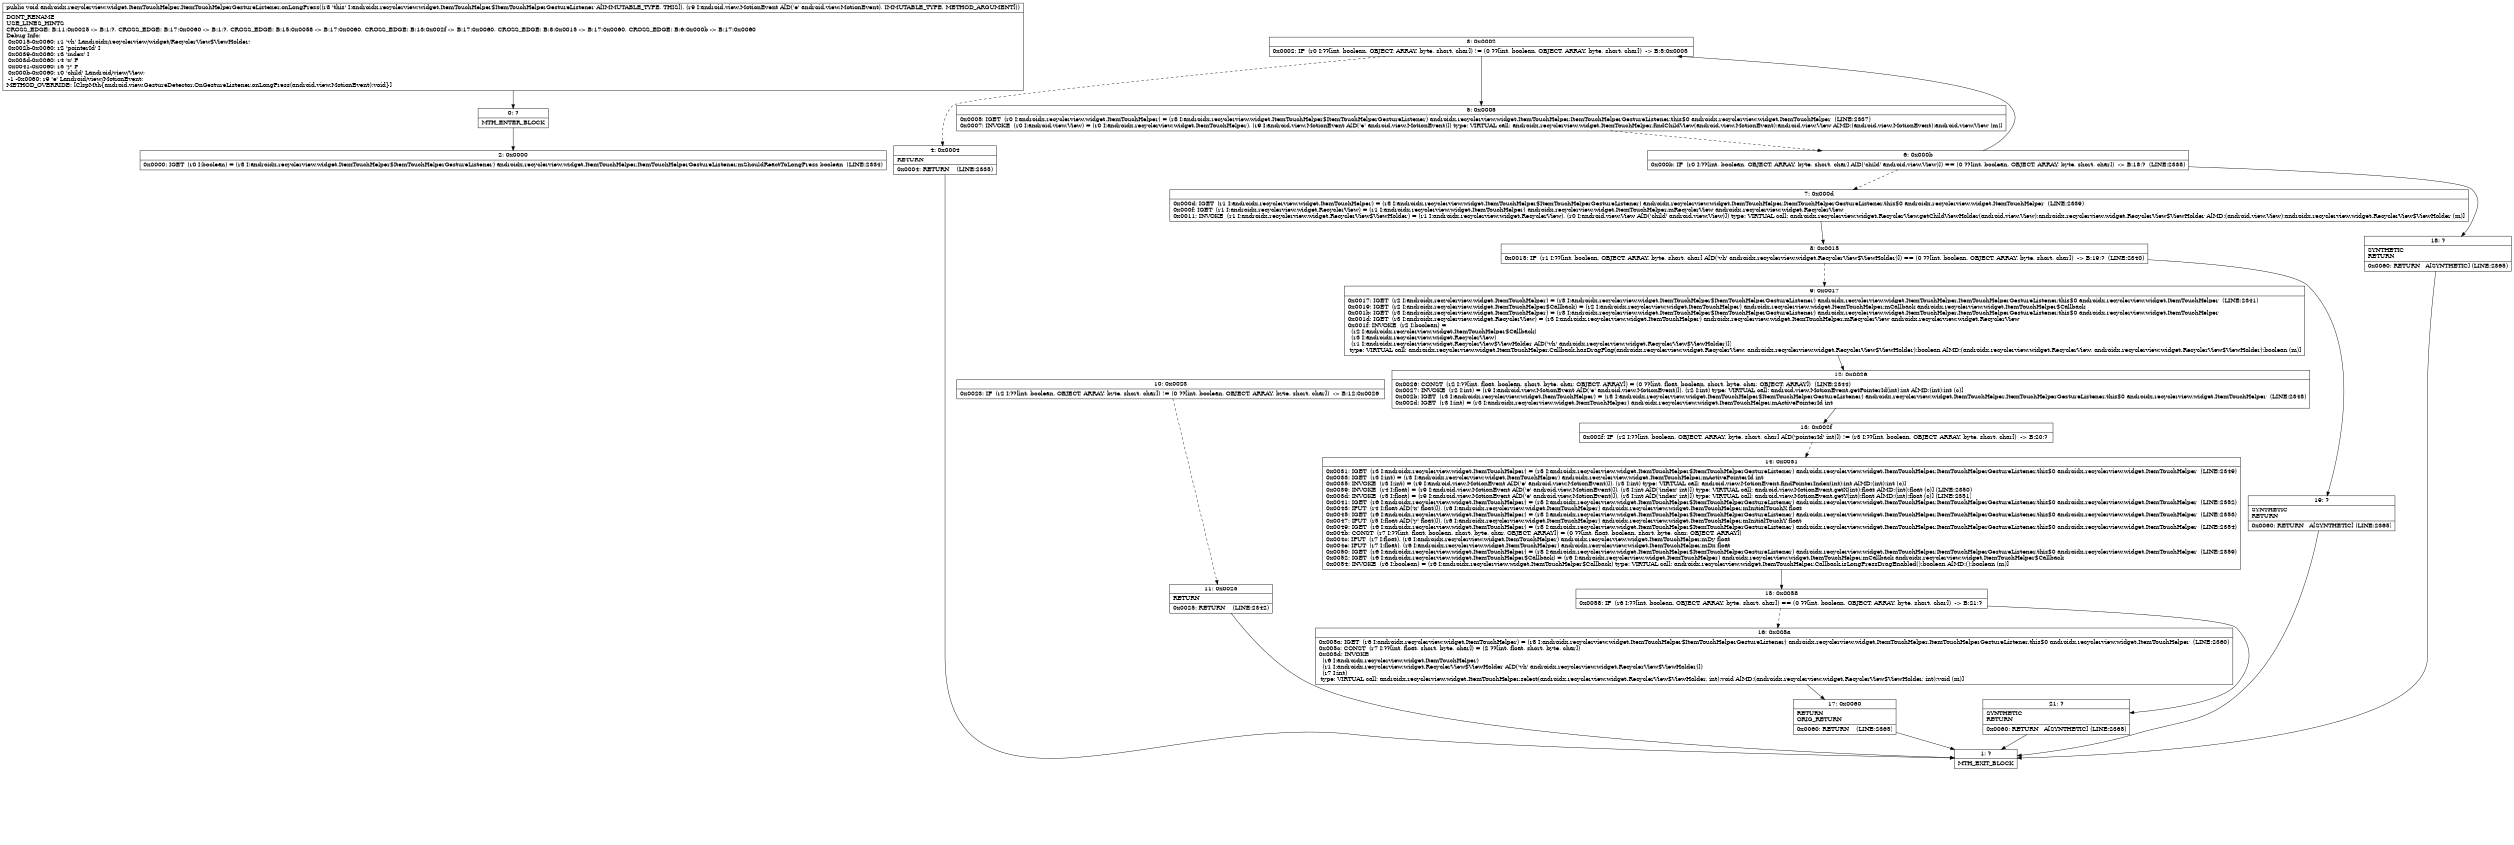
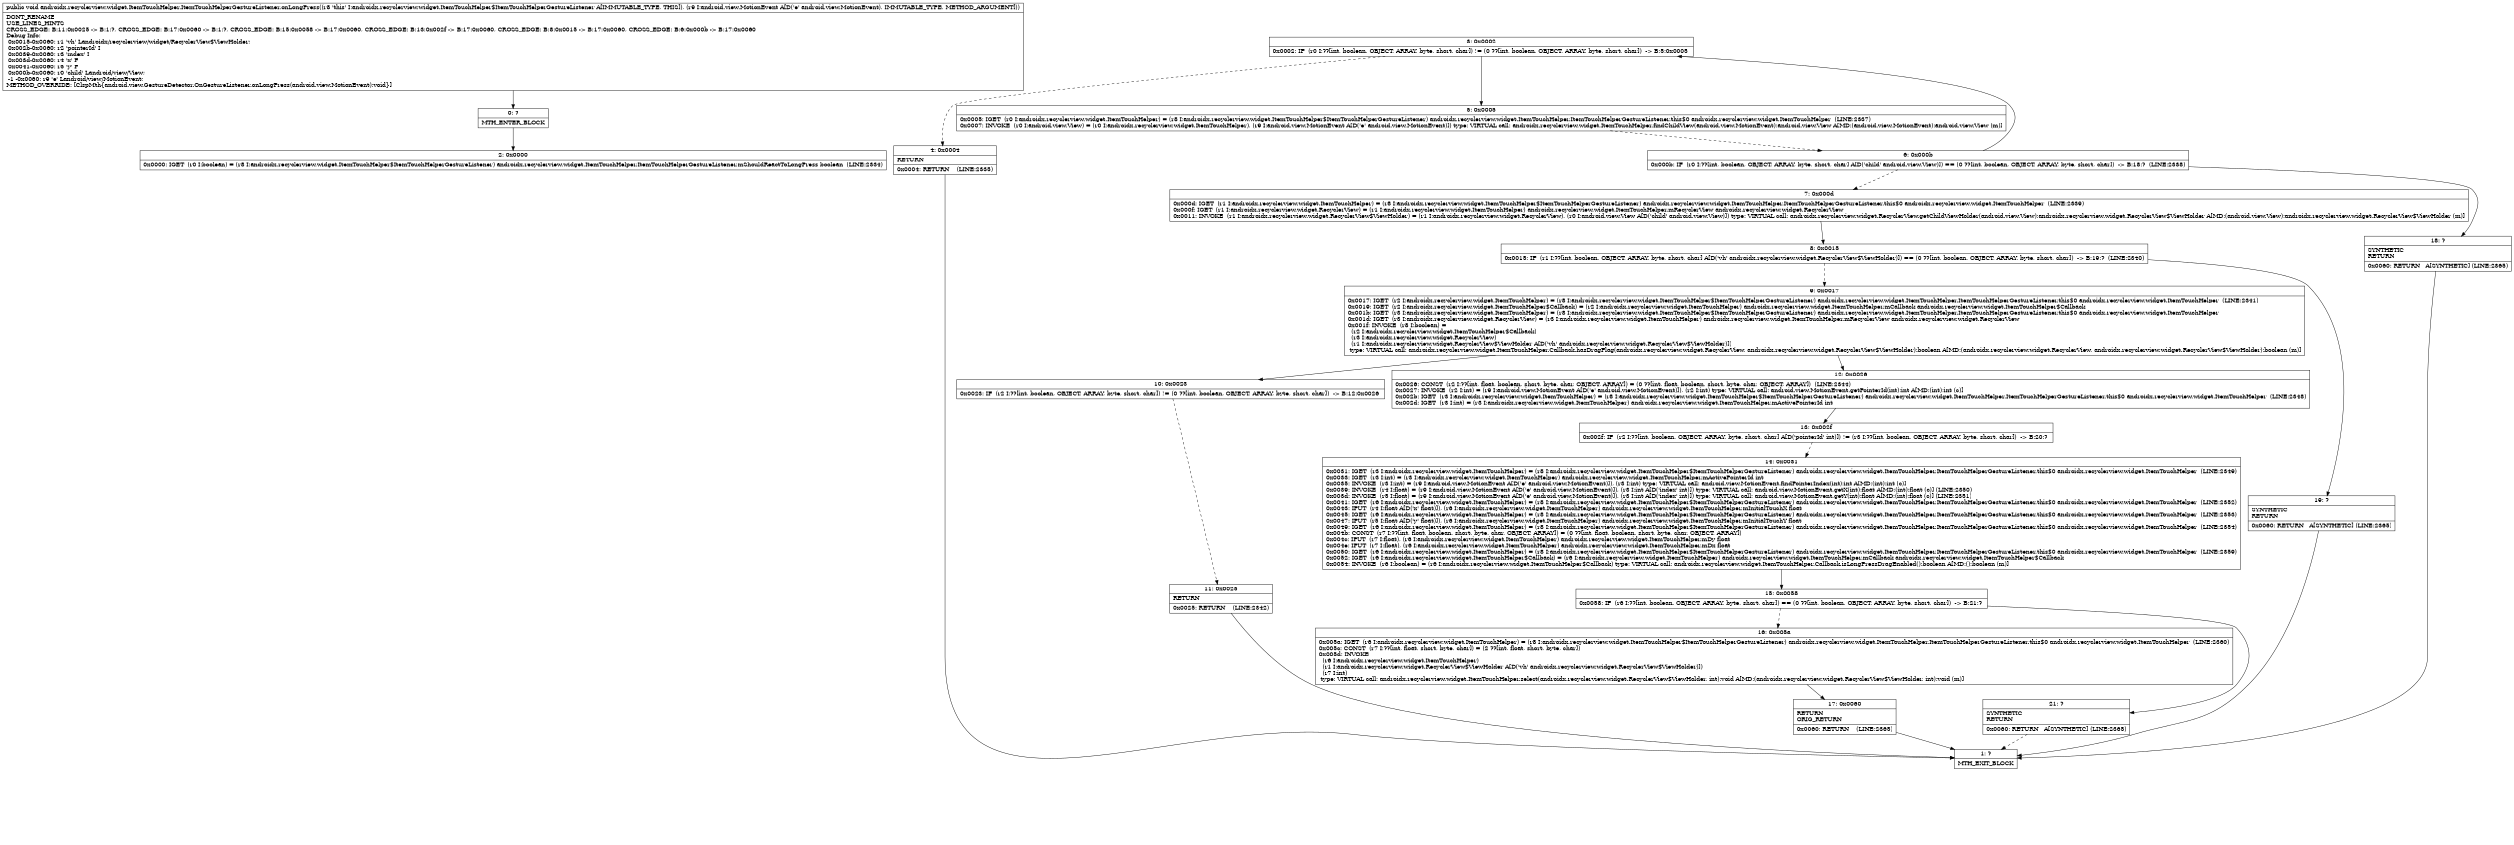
(1398, 325) -> (1398, 325)
none -> (1379, 367)
(2016, 741) -> (2016, 741)
